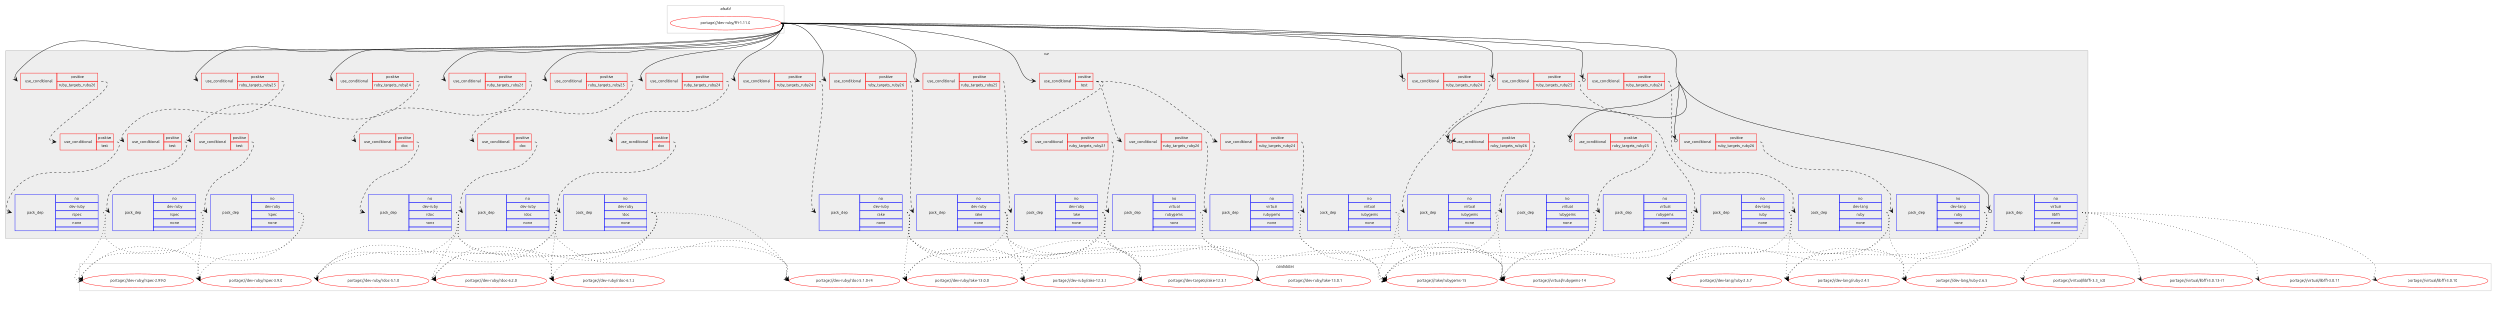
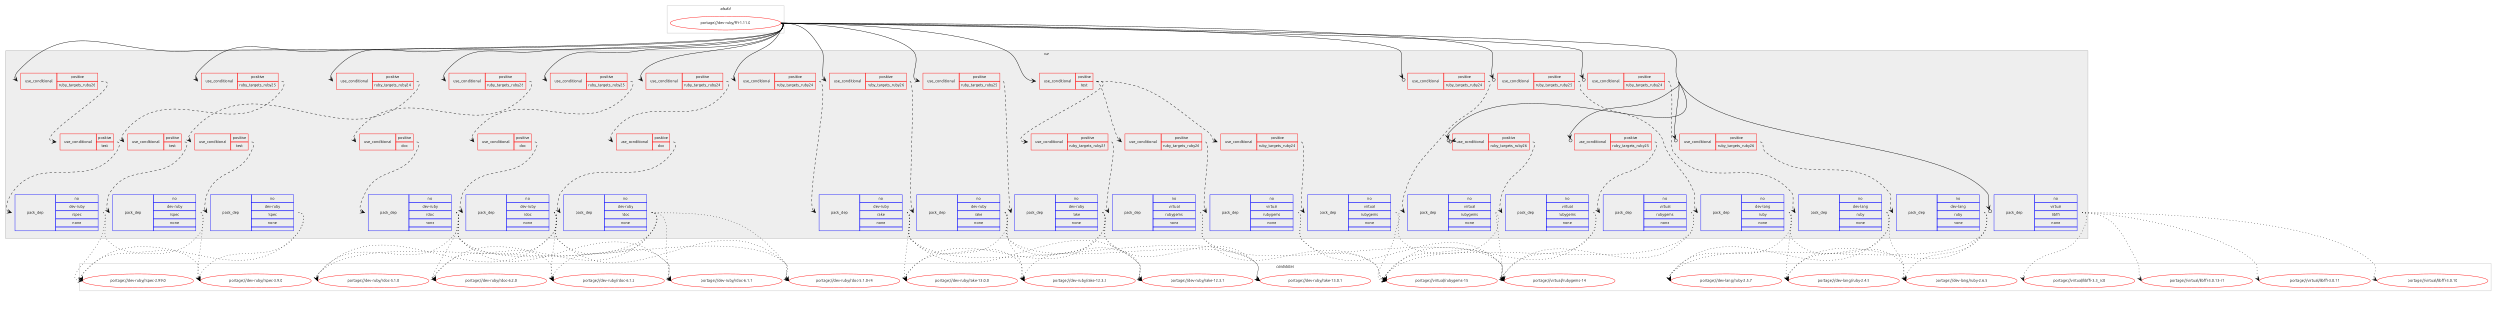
none -> (727, 281)
(1198, 281) -> (1198, 281)
(1442, 281) -> (1442, 281)
